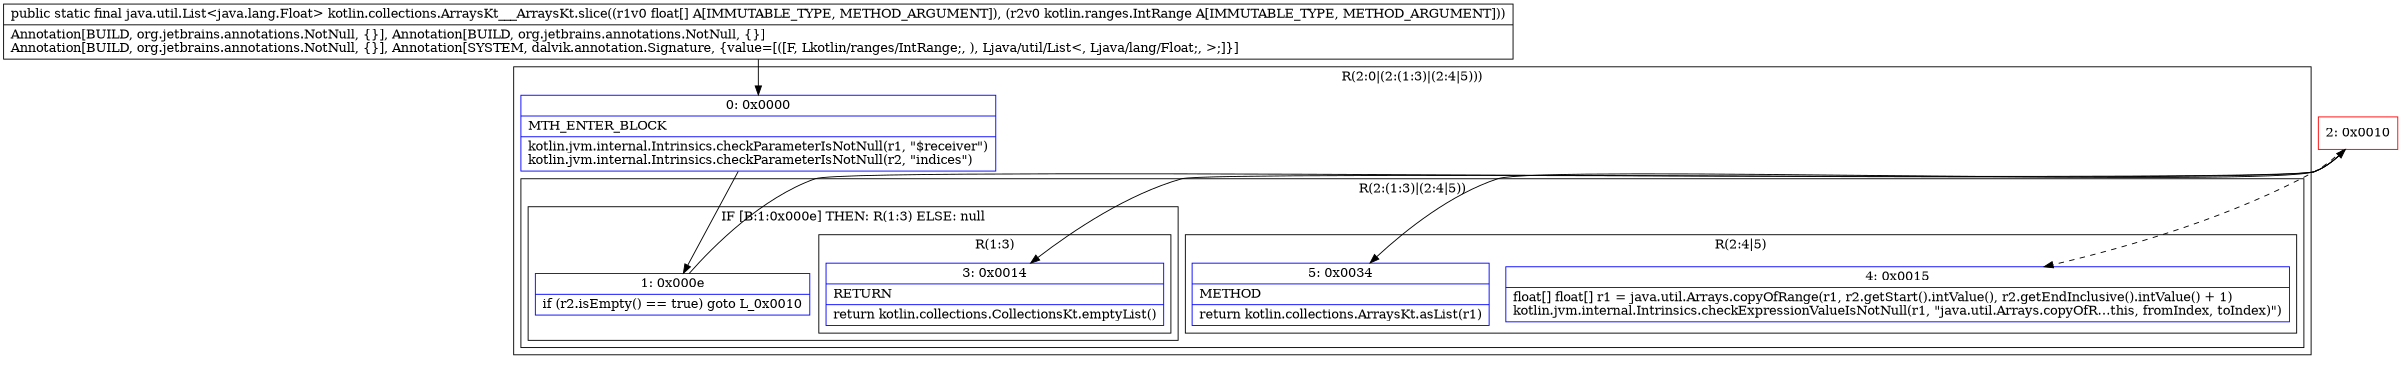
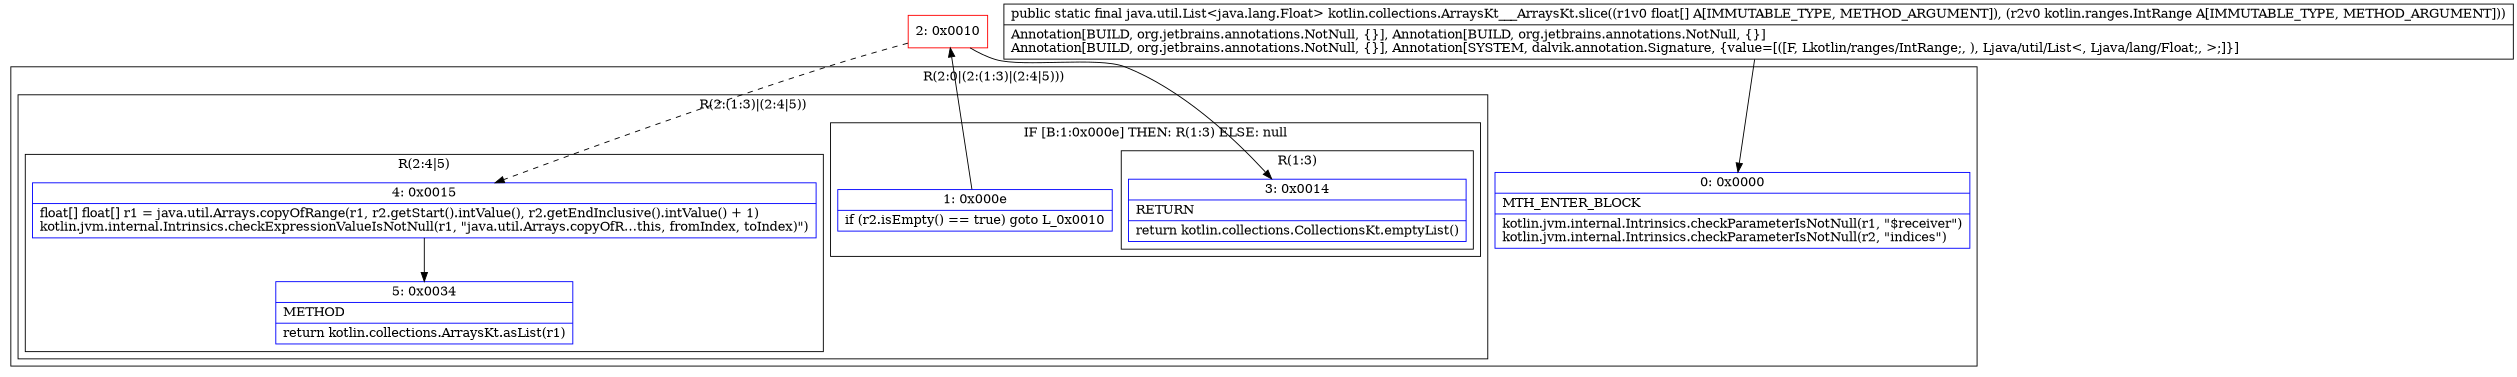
(1853, 175) -> (424, 255)
(713, 218) -> none
